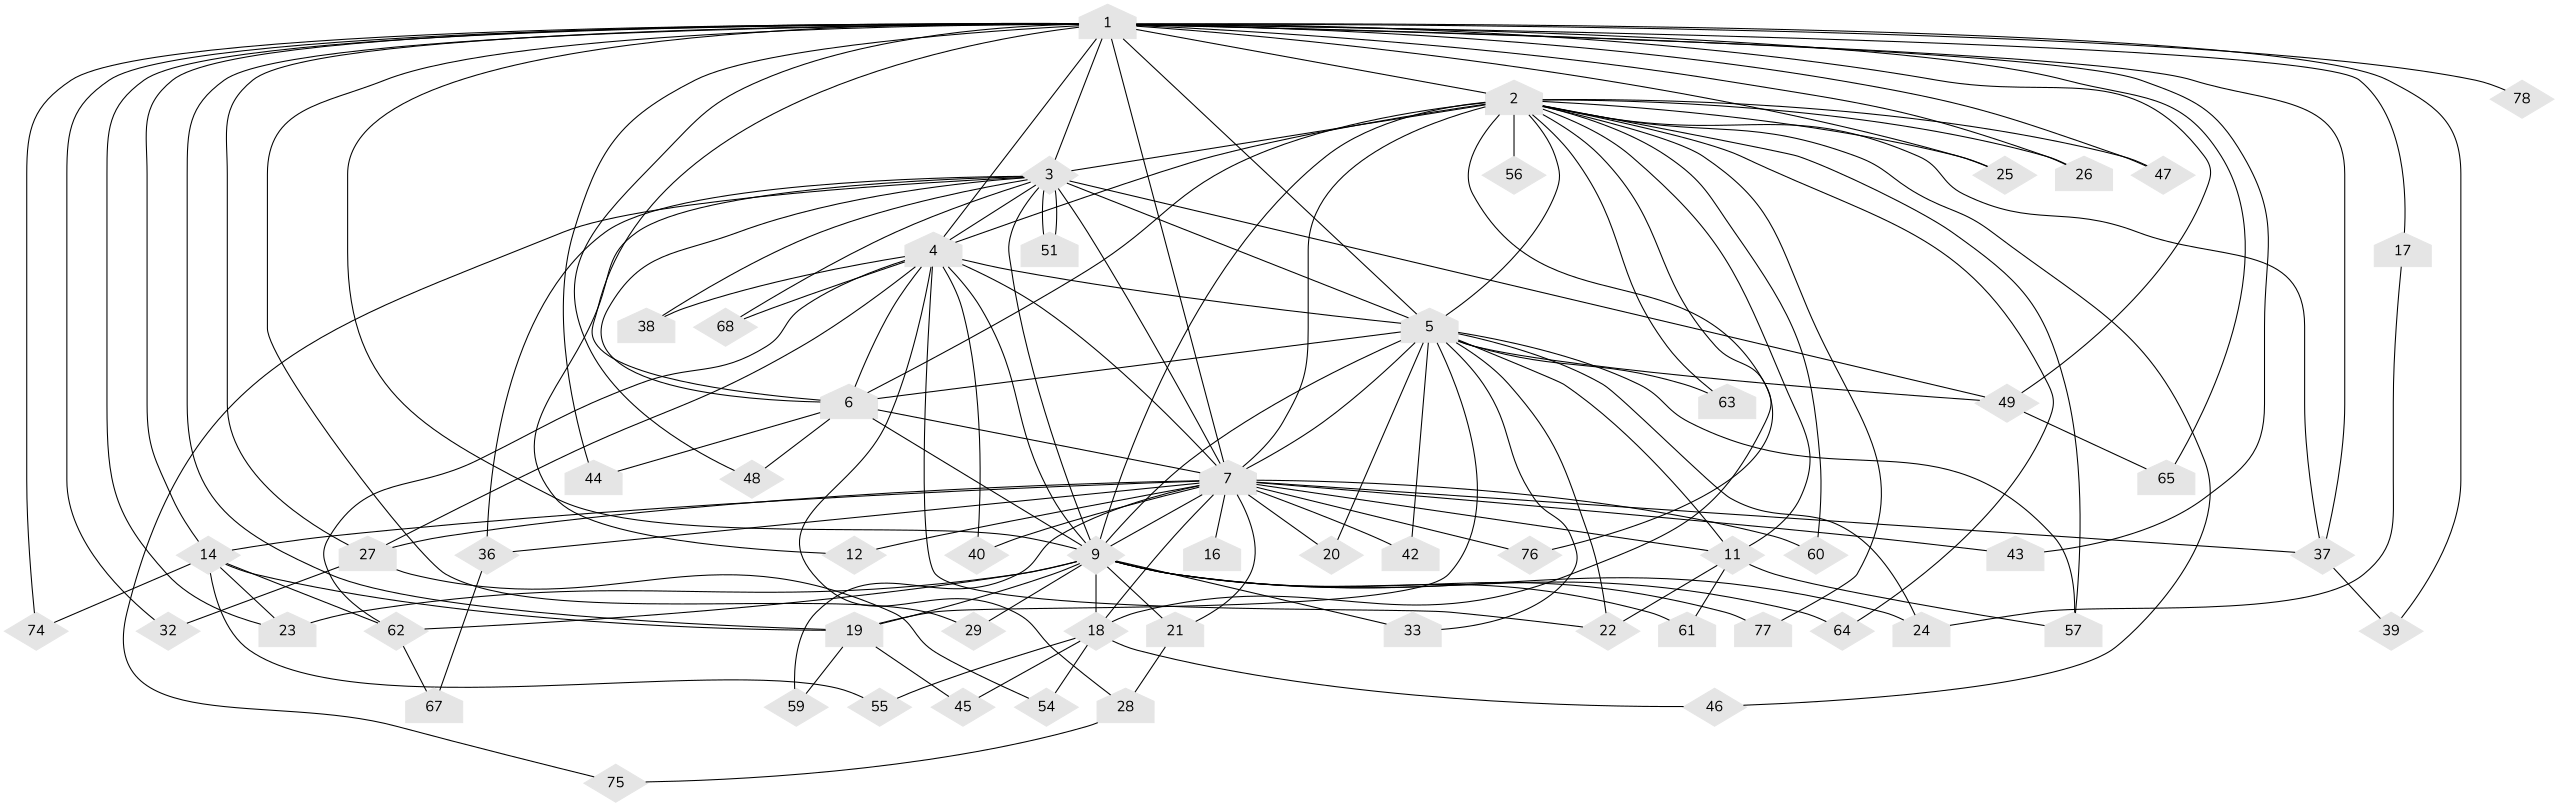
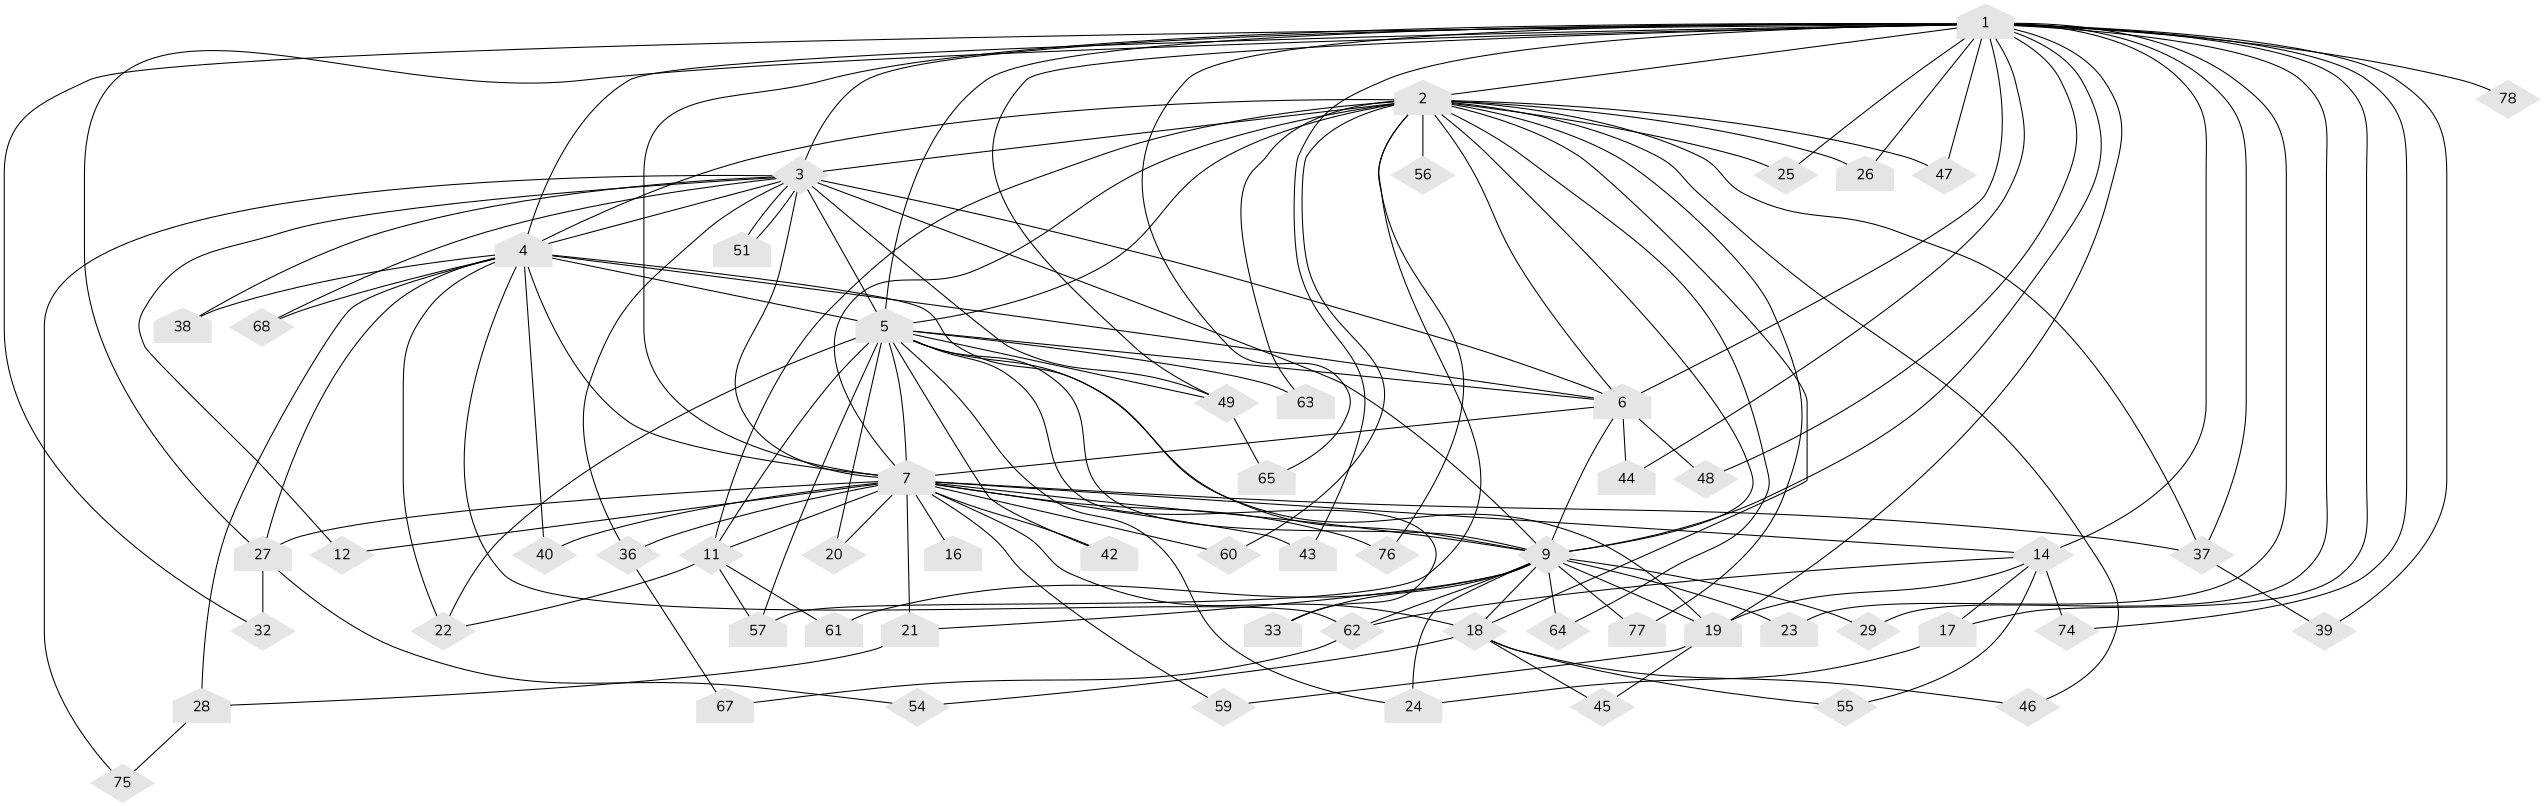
(247, 593) -> (1995, 593)
